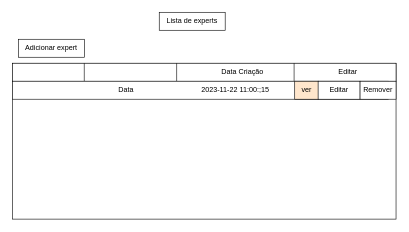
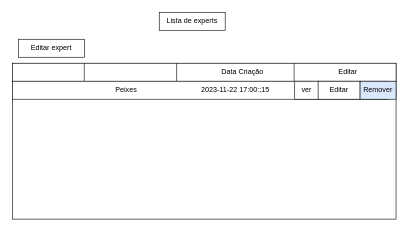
(51, 48) -> (51, 48)
(126, 90) -> (126, 90)
(236, 90) -> (236, 90)
(307, 90) -> (307, 90)
(378, 90) -> (378, 90)
